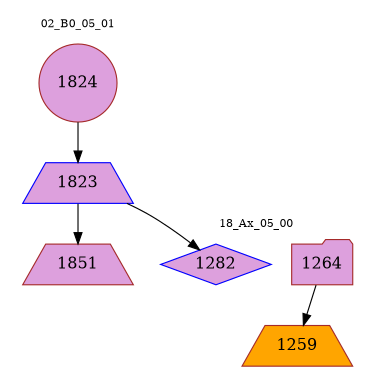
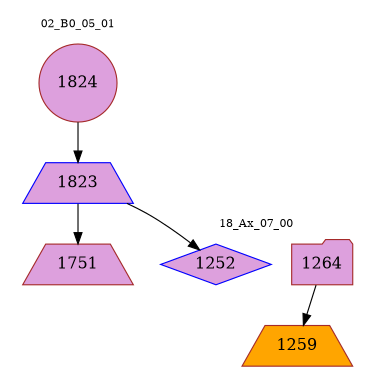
(257, 224) -> (257, 224)
(78, 264) -> (78, 264)
(216, 264) -> (216, 264)
